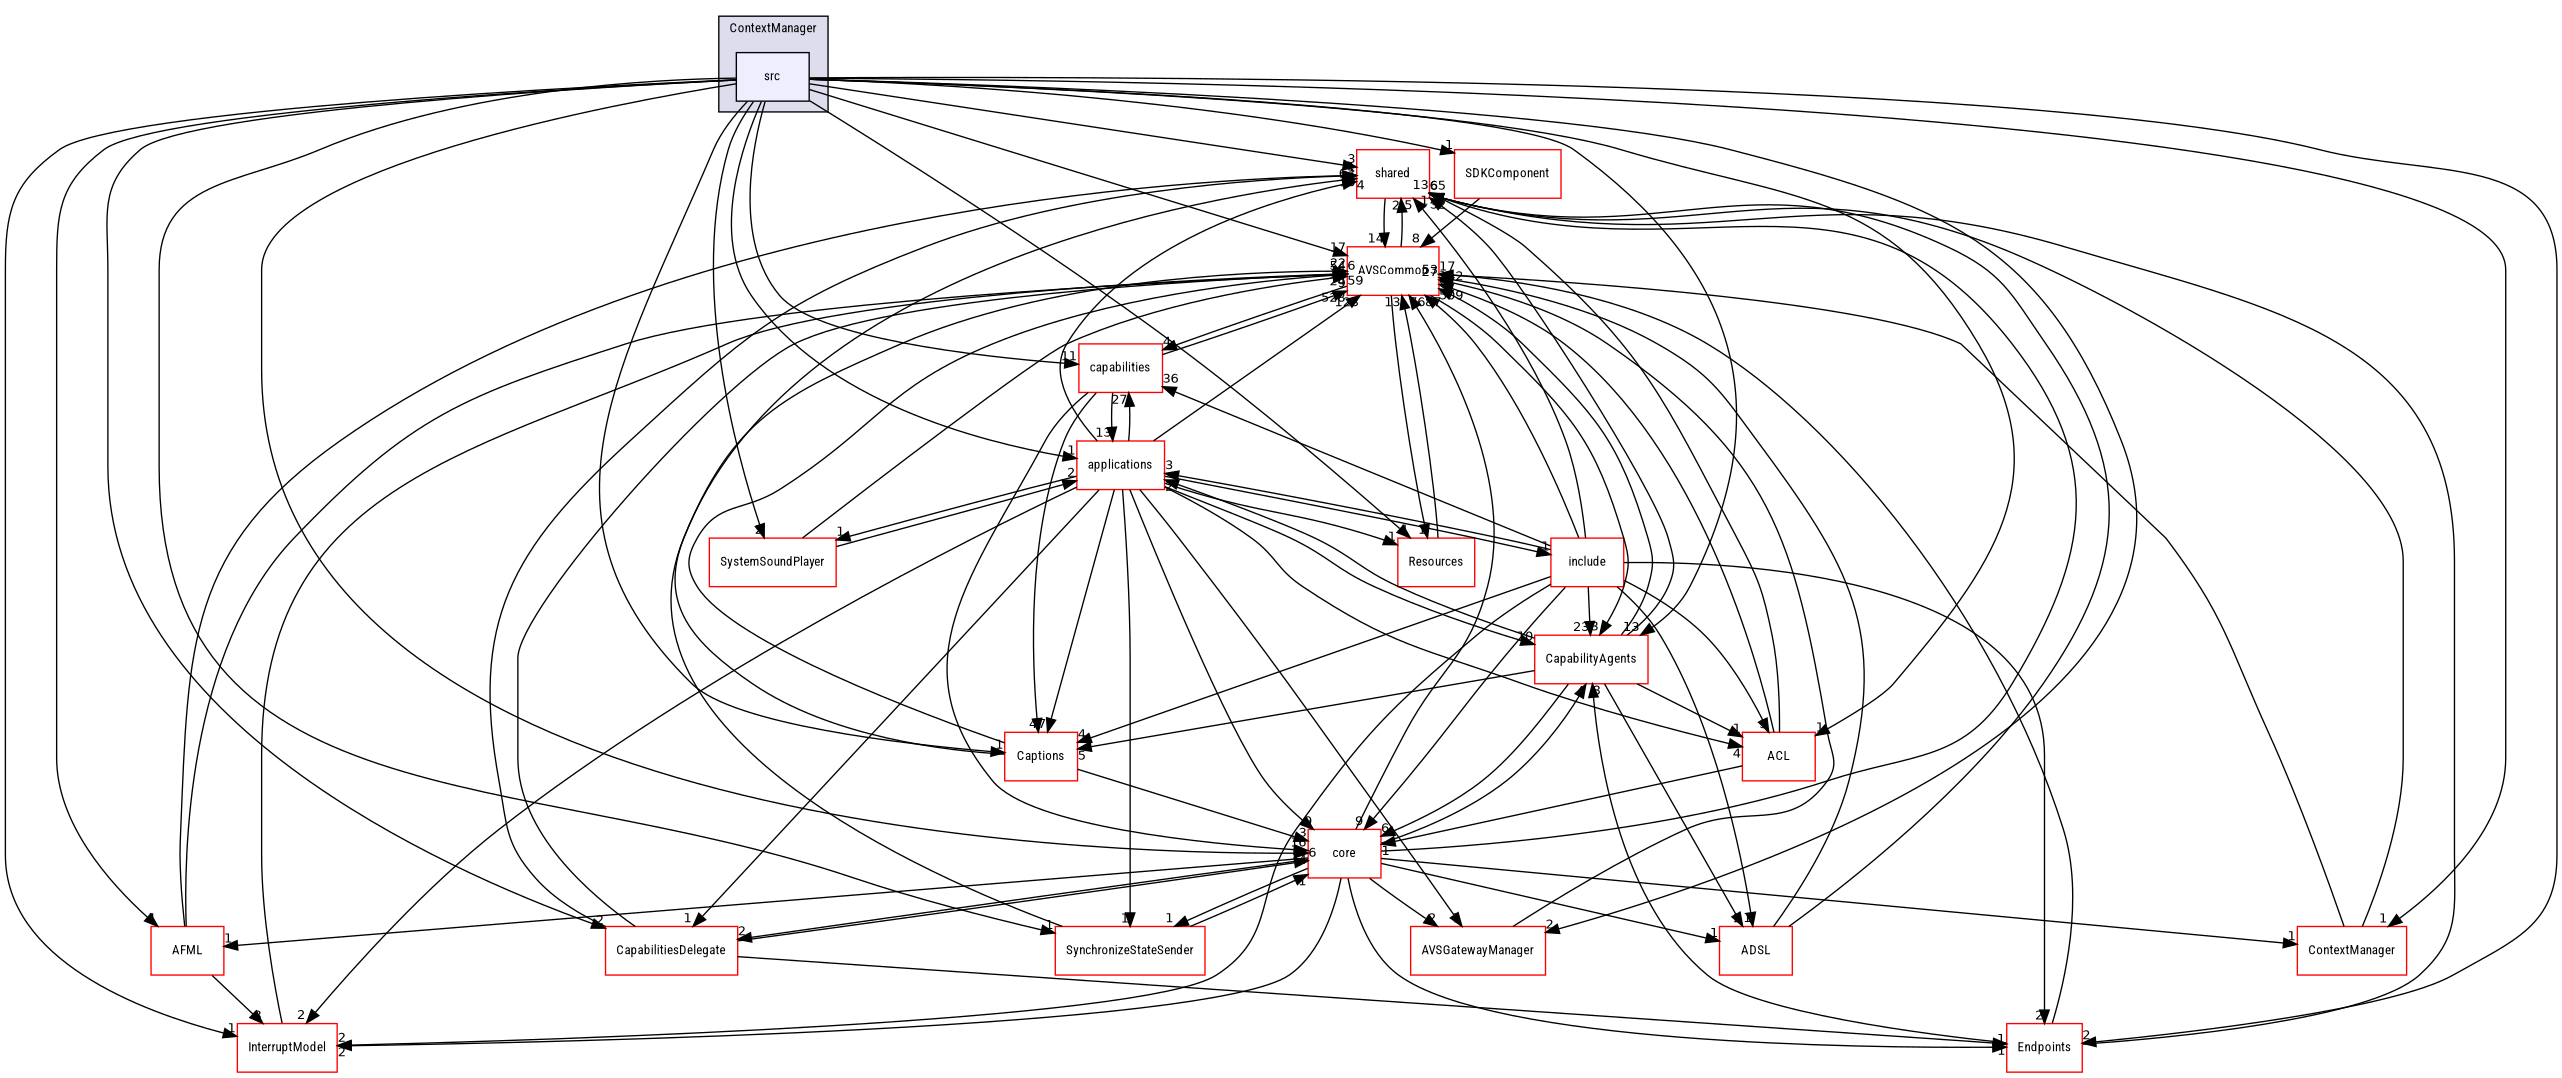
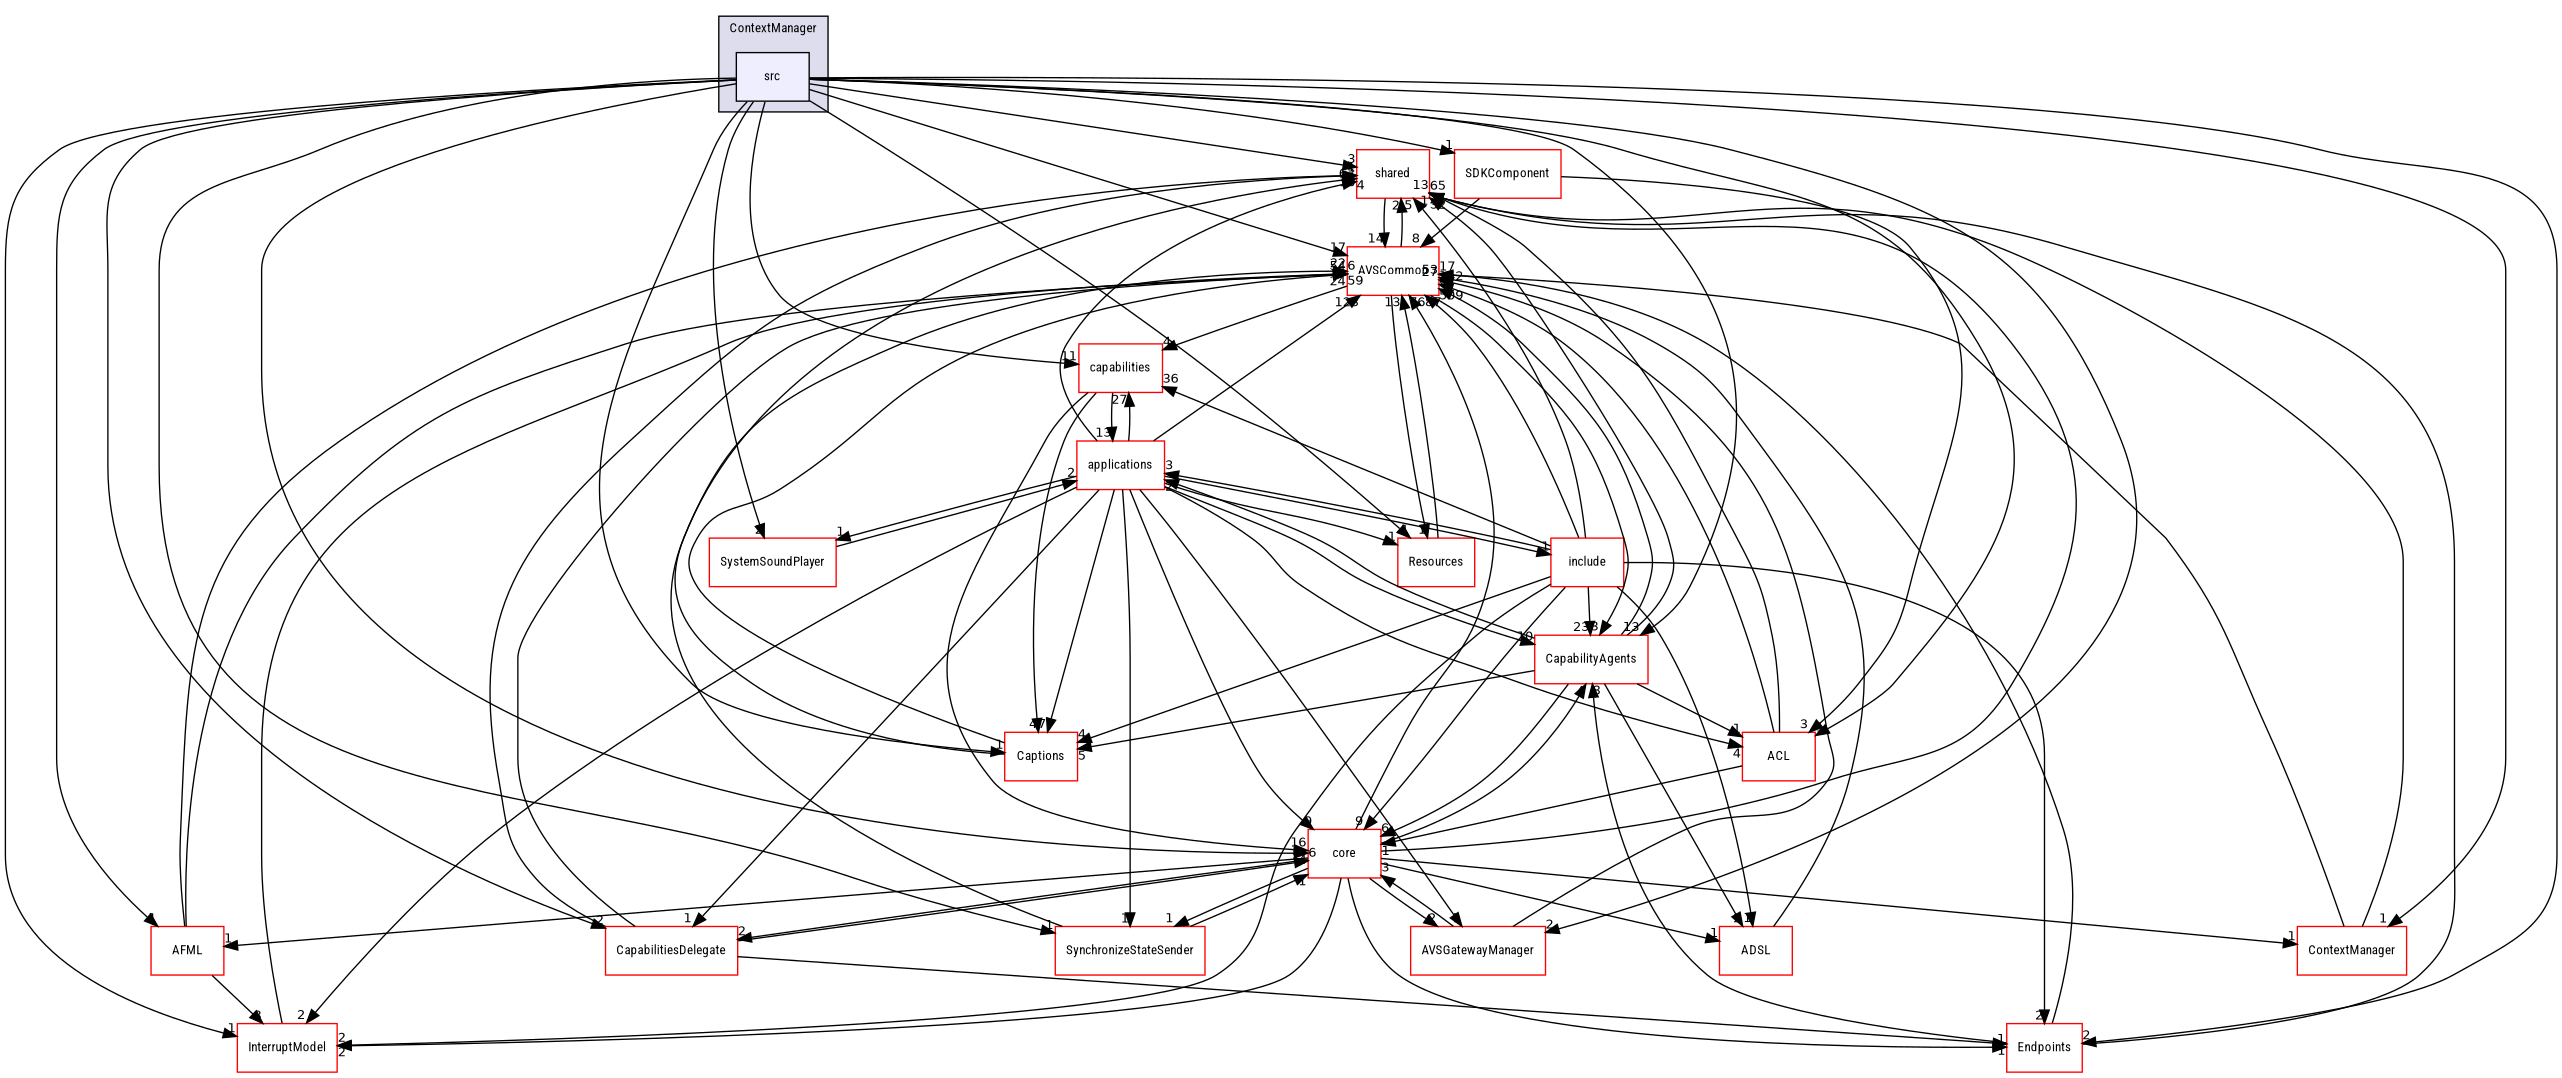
(1248, 326) -> none
(806, 352) -> none
(2064, 373) -> none
(1020, 375) -> none
(1707, 637) -> (1961, 361)
(1186, 803) -> (1423, 904)
